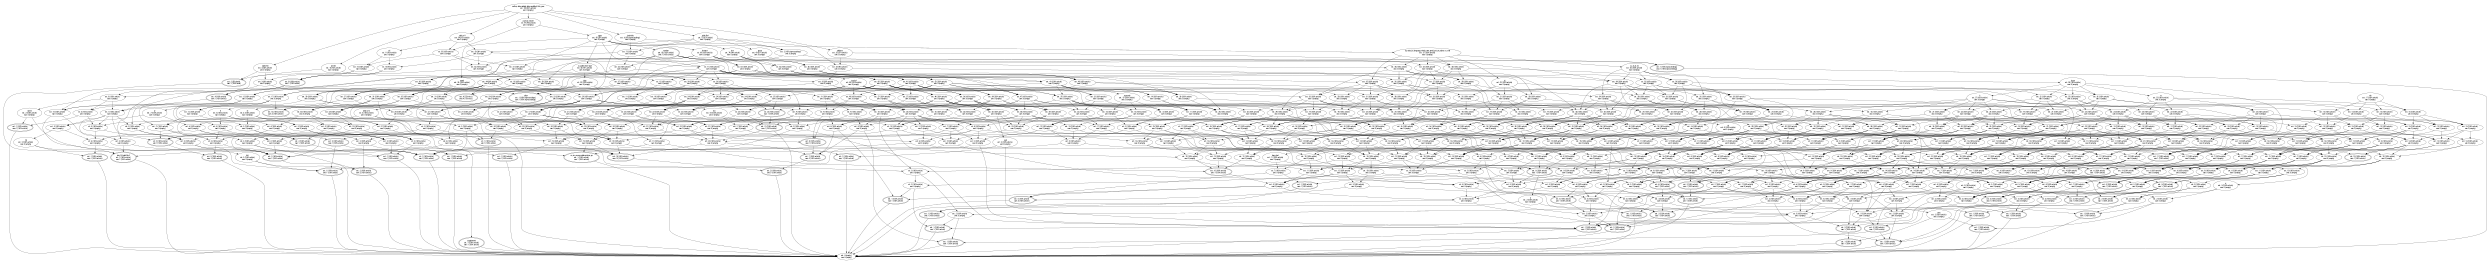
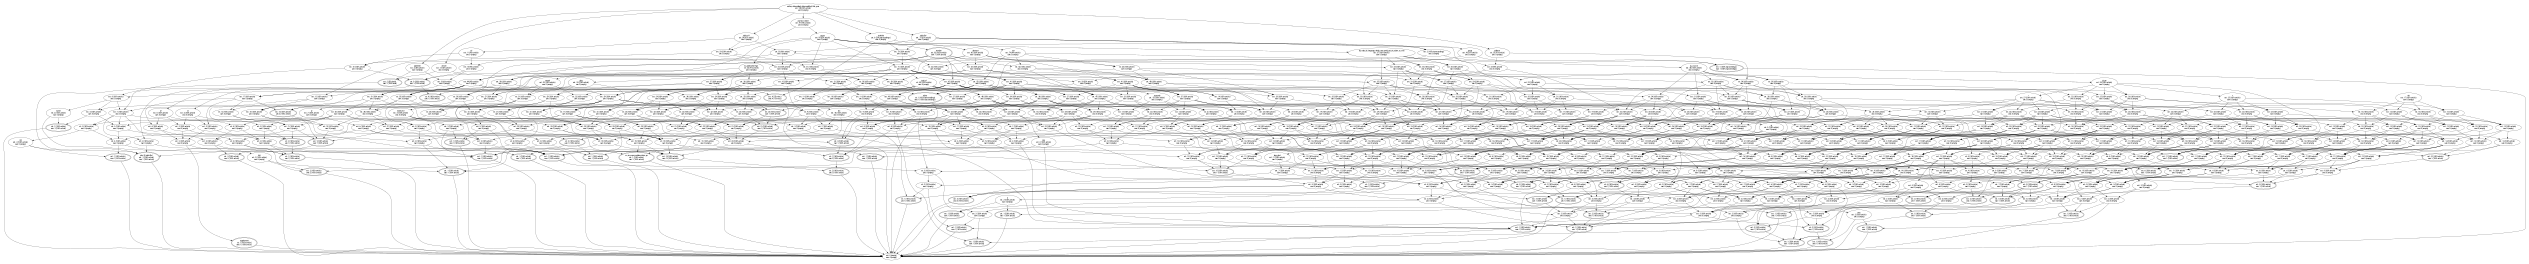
(791, 205) -> (887, 156)
